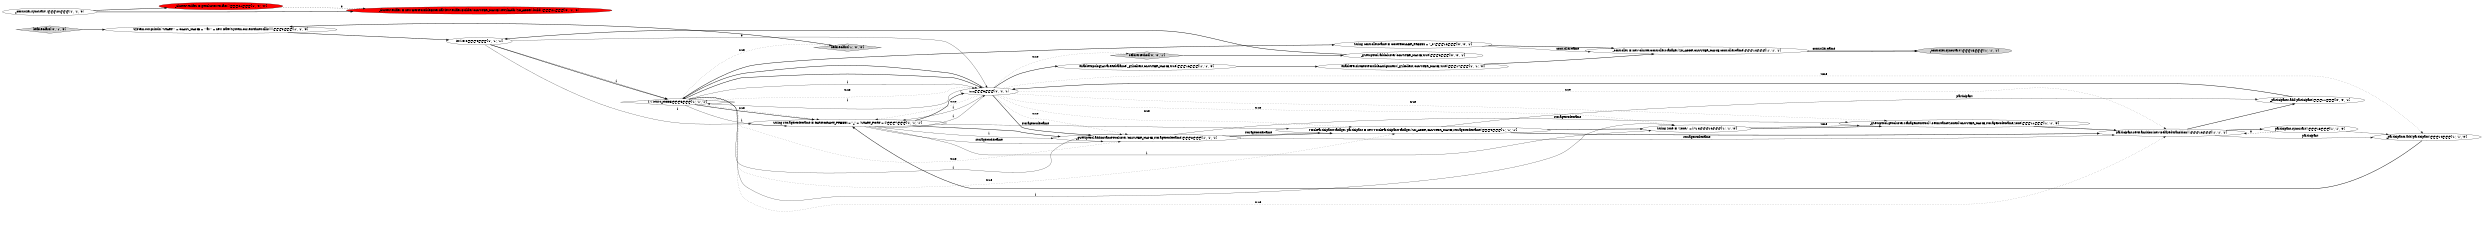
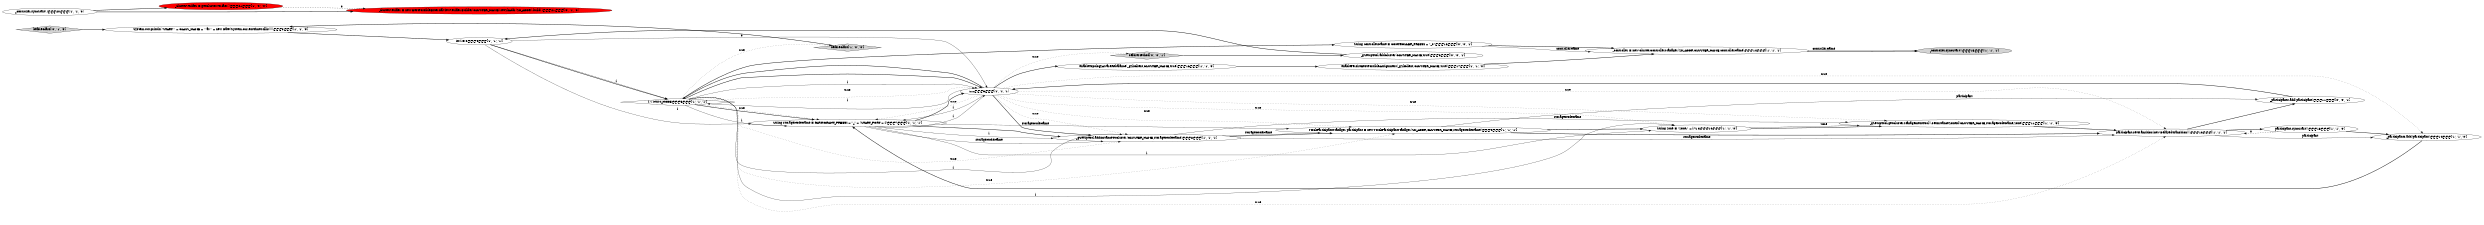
(1824, 74) -> (1824, 74)
(2366, 133) -> (2366, 133)
